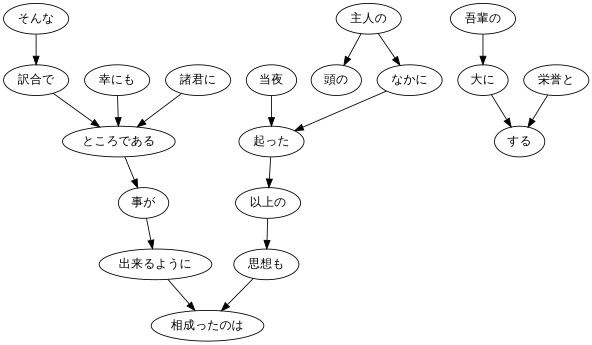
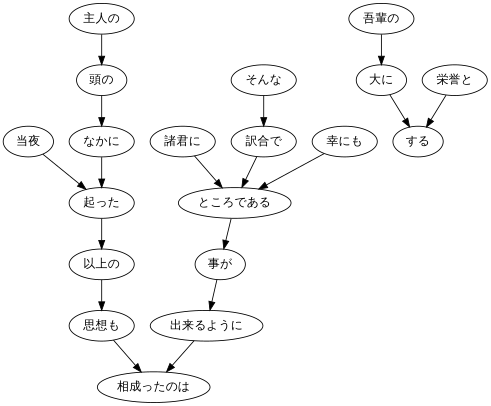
(387, 46) -> (102, 107)
